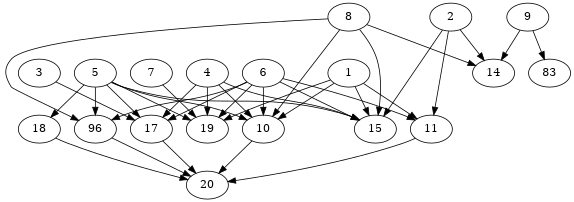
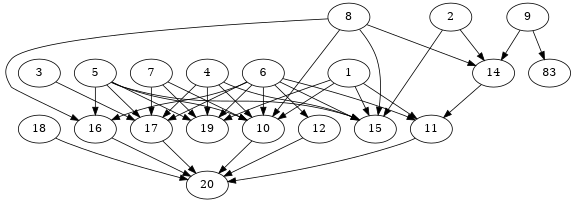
(442, 69) -> (465, 98)
none -> (151, 97)
(70, 98) -> none
none -> (204, 99)
(95, 129) -> (95, 129)
none -> (319, 129)
